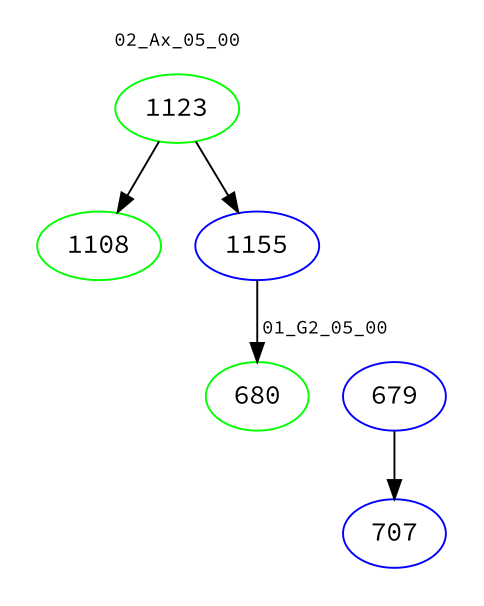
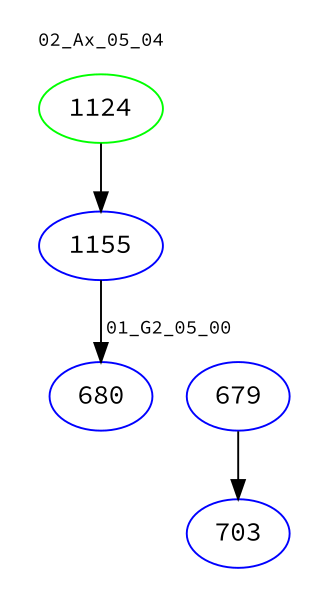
(178, 41) -> (102, 41)
(177, 109) -> (101, 109)
(99, 246) -> none
(257, 396) -> (101, 396)
(394, 534) -> (238, 534)
